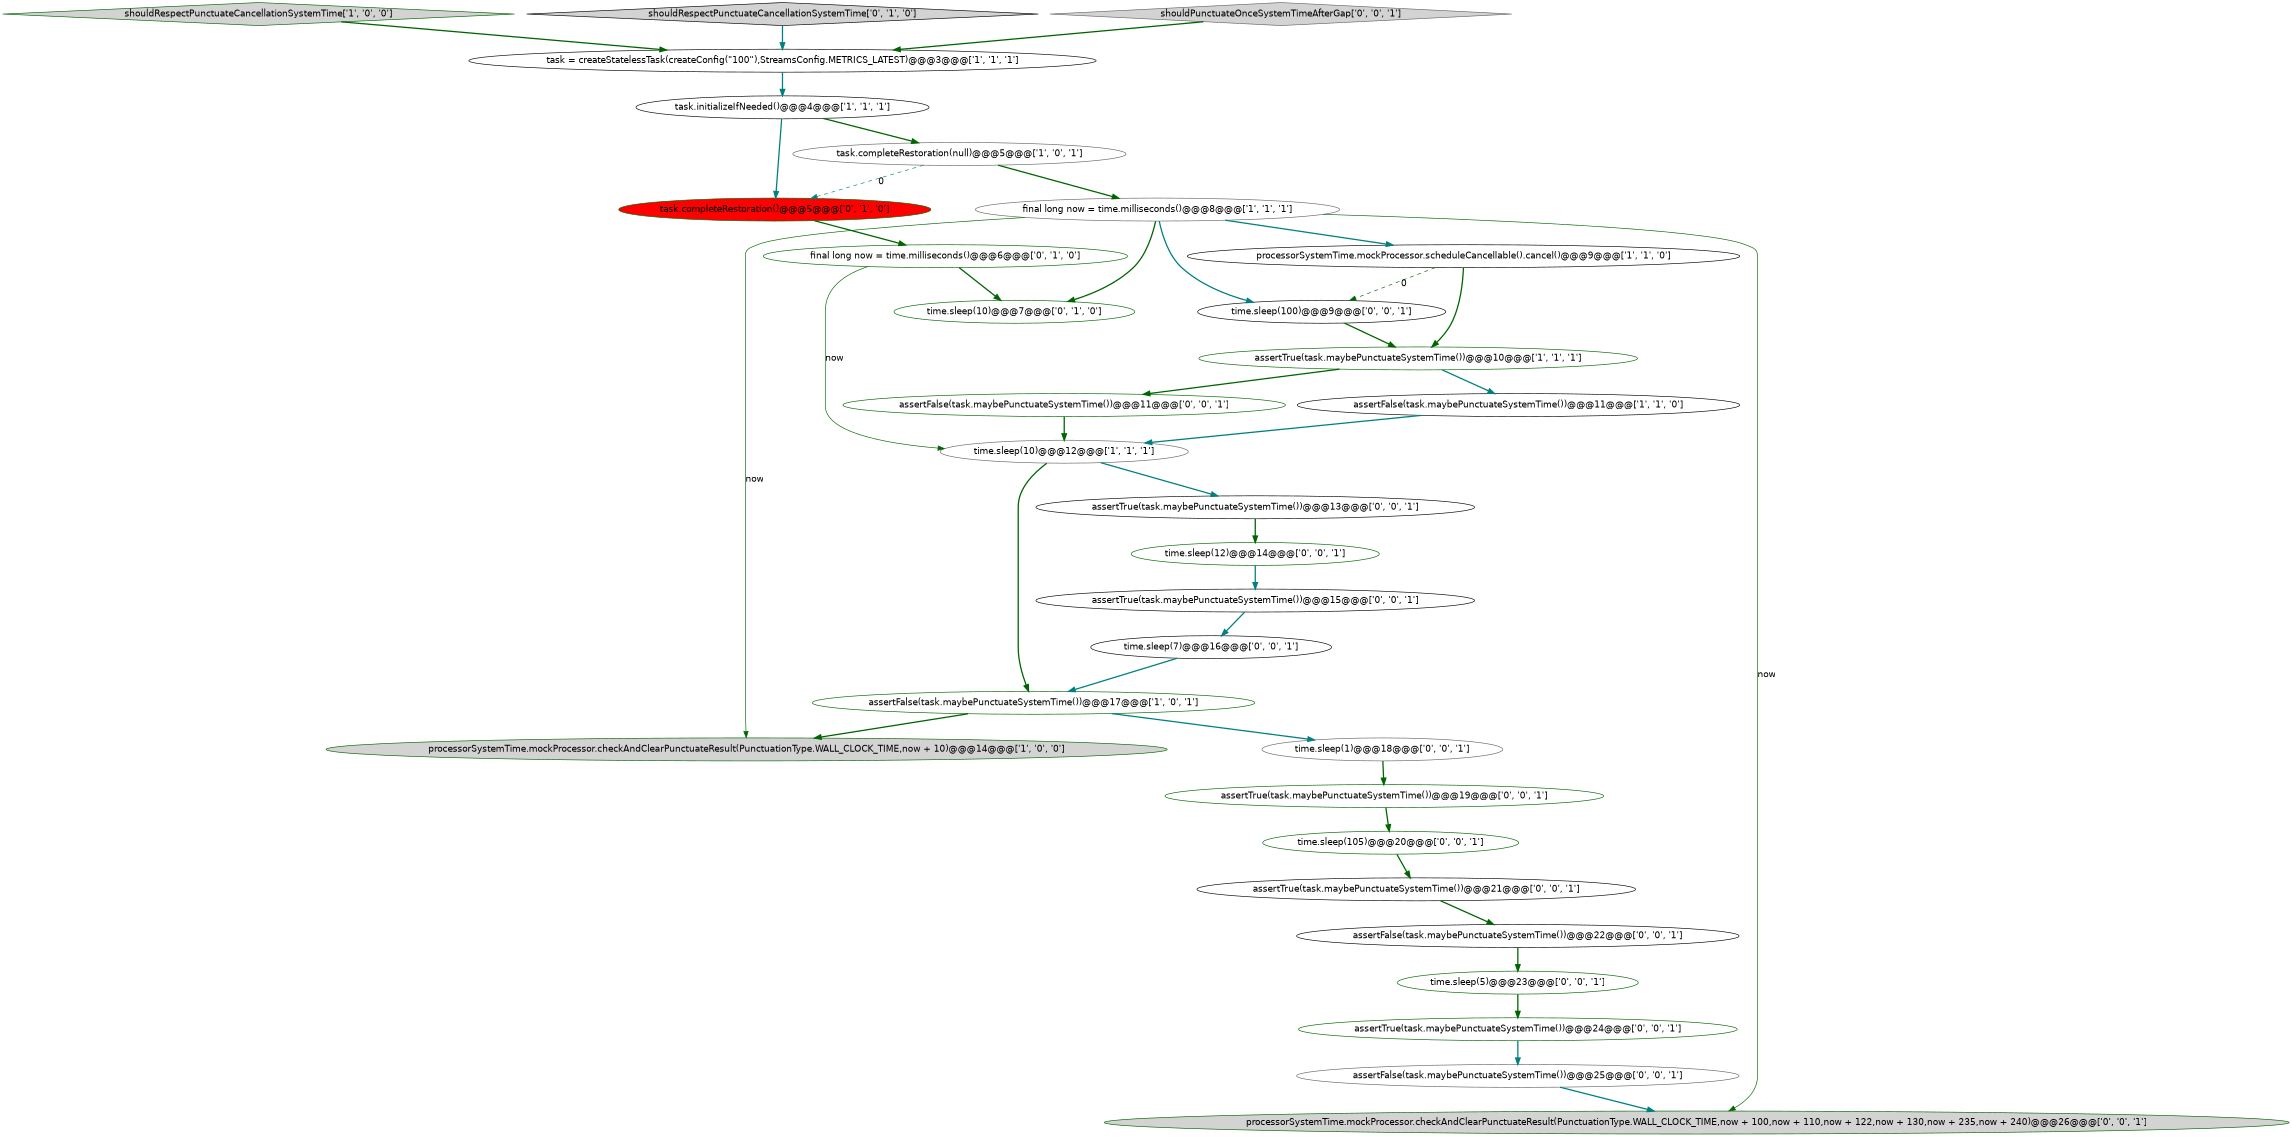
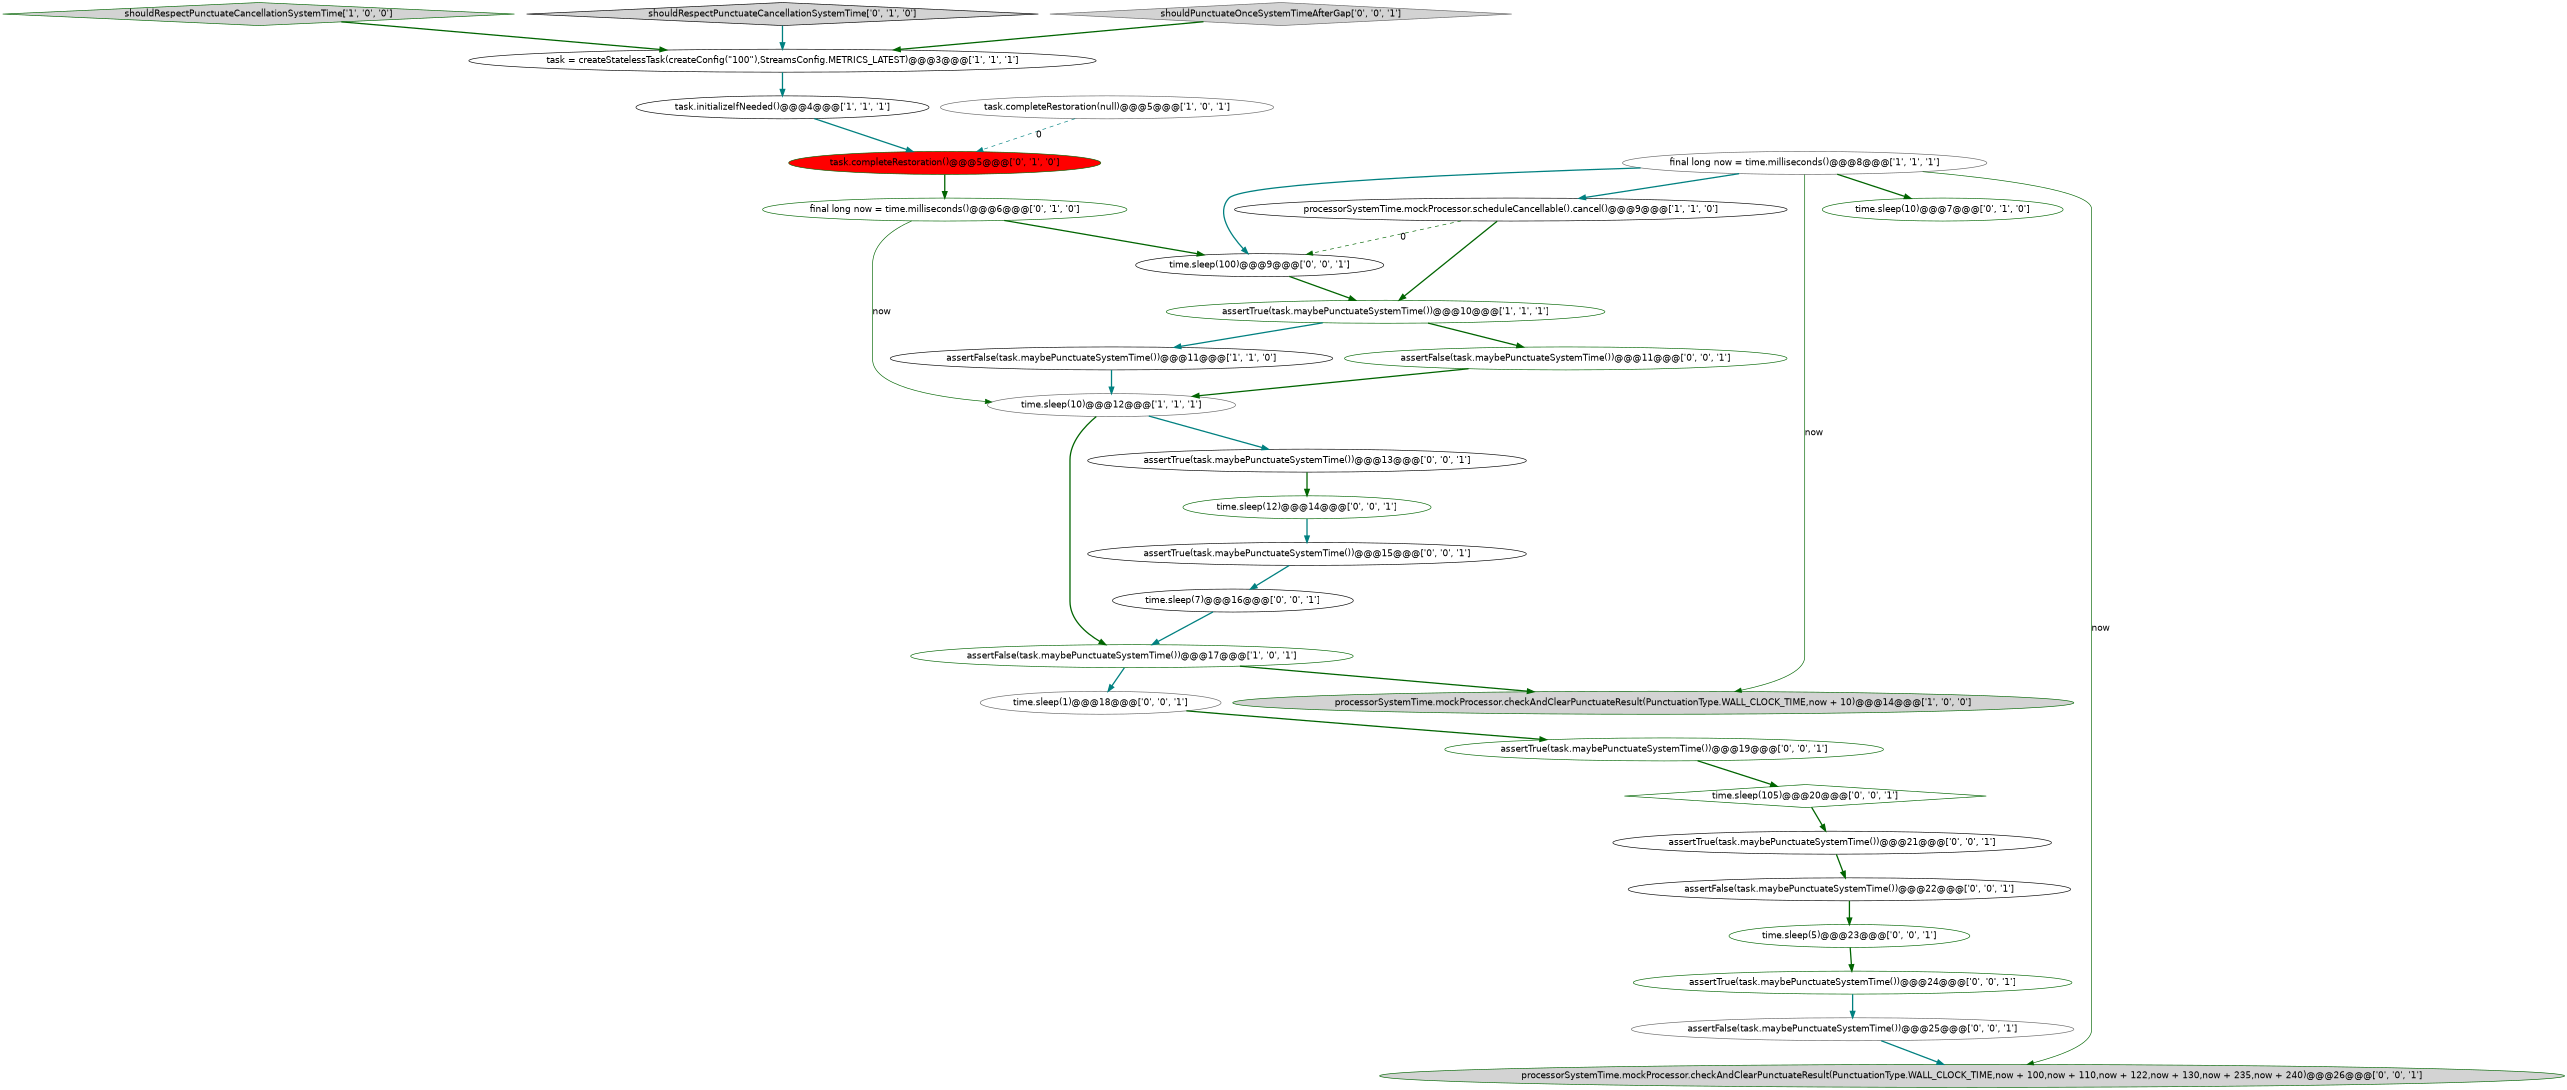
(868, 130) -> none
(1055, 181) -> none
(977, 282) -> (1101, 237)
(1391, 843) -> (1805, 796)
